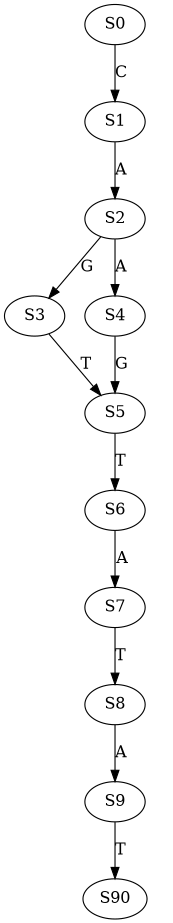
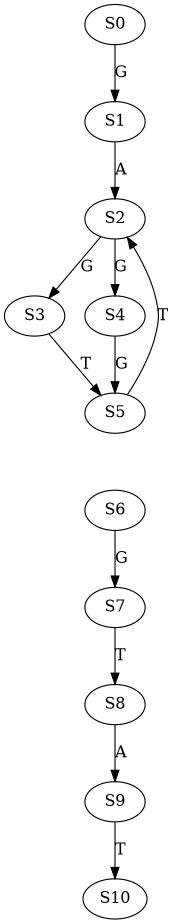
(121, 73) -> (121, 73)
(121, 267) -> (121, 267)
(115, 456) -> (158, 322)
(122, 559) -> (122, 559)
(115, 899) -> (115, 899)
